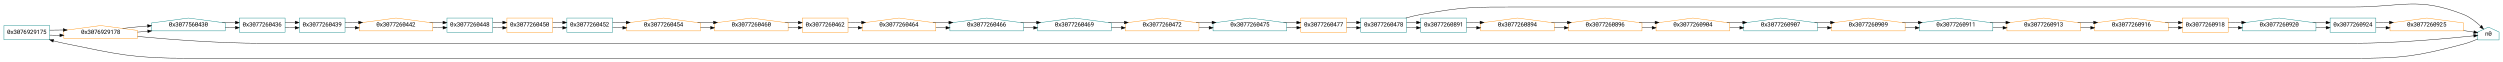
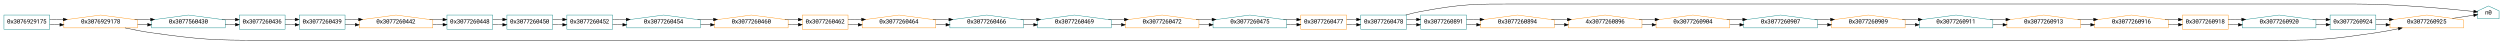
(530, 25) -> (530, 22)
(664, 25) -> (664, 22)
(1605, 25) -> (1605, 22)
(1306, 43) -> (1262, 40)
(1266, 58) -> none
